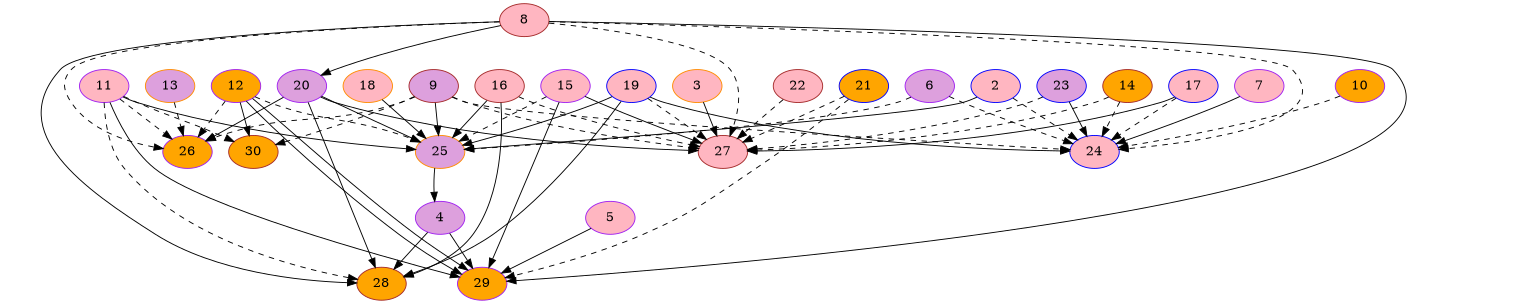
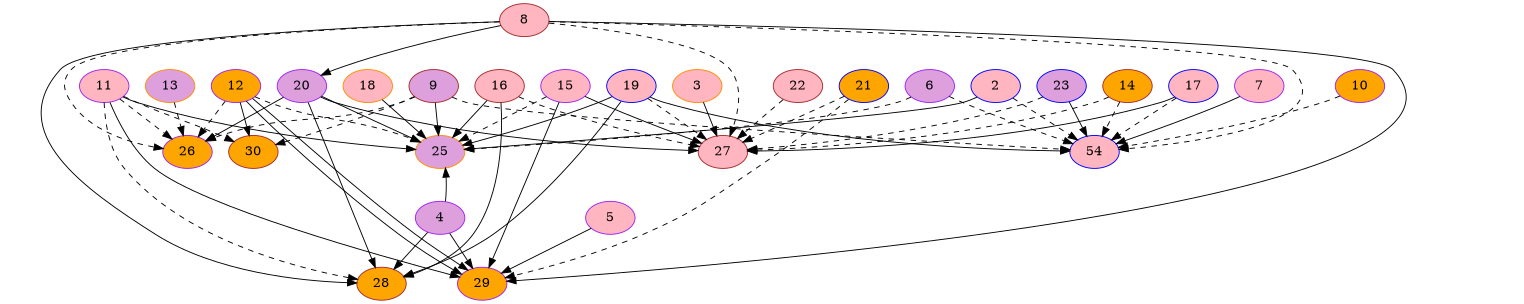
(570, 128) -> none
(1095, 152) -> (1095, 152)
(434, 180) -> (446, 189)
